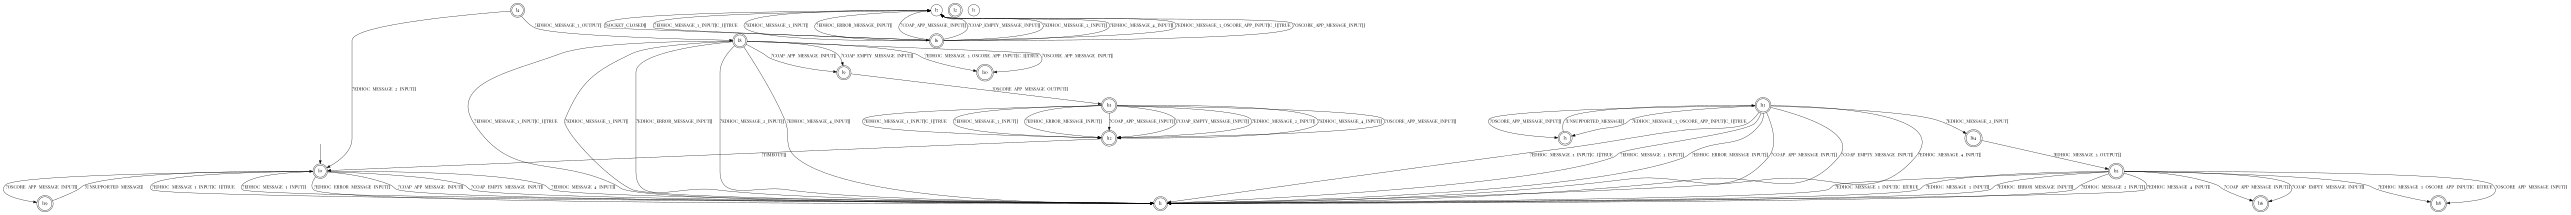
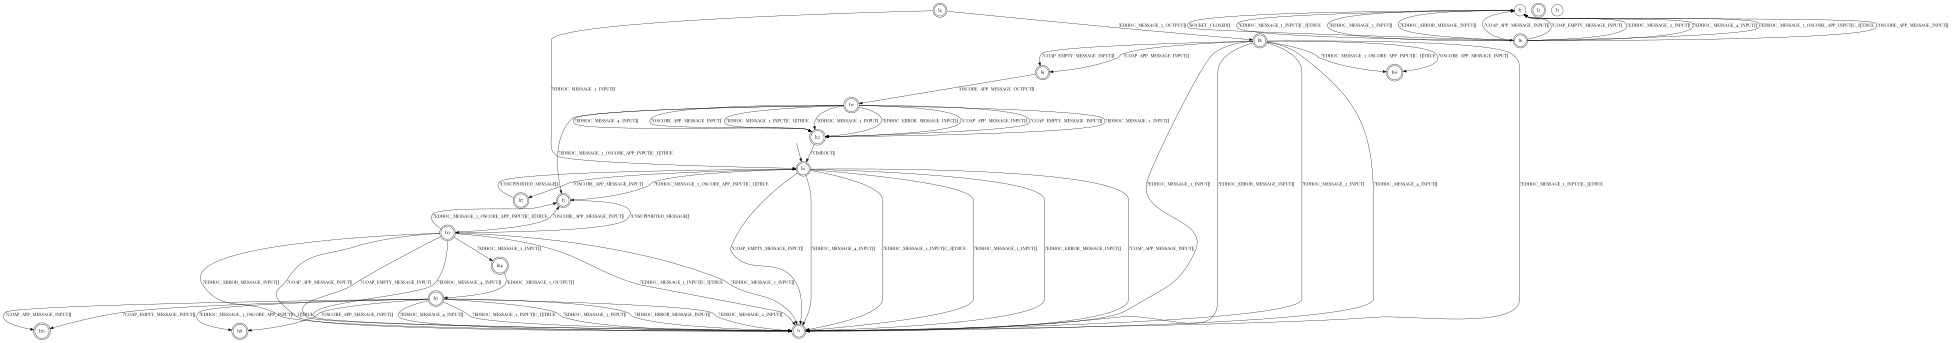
none -> (670, 110)
none -> (683, 176)
(45, 204) -> (521, 201)
(2261, 204) -> (42, 331)
